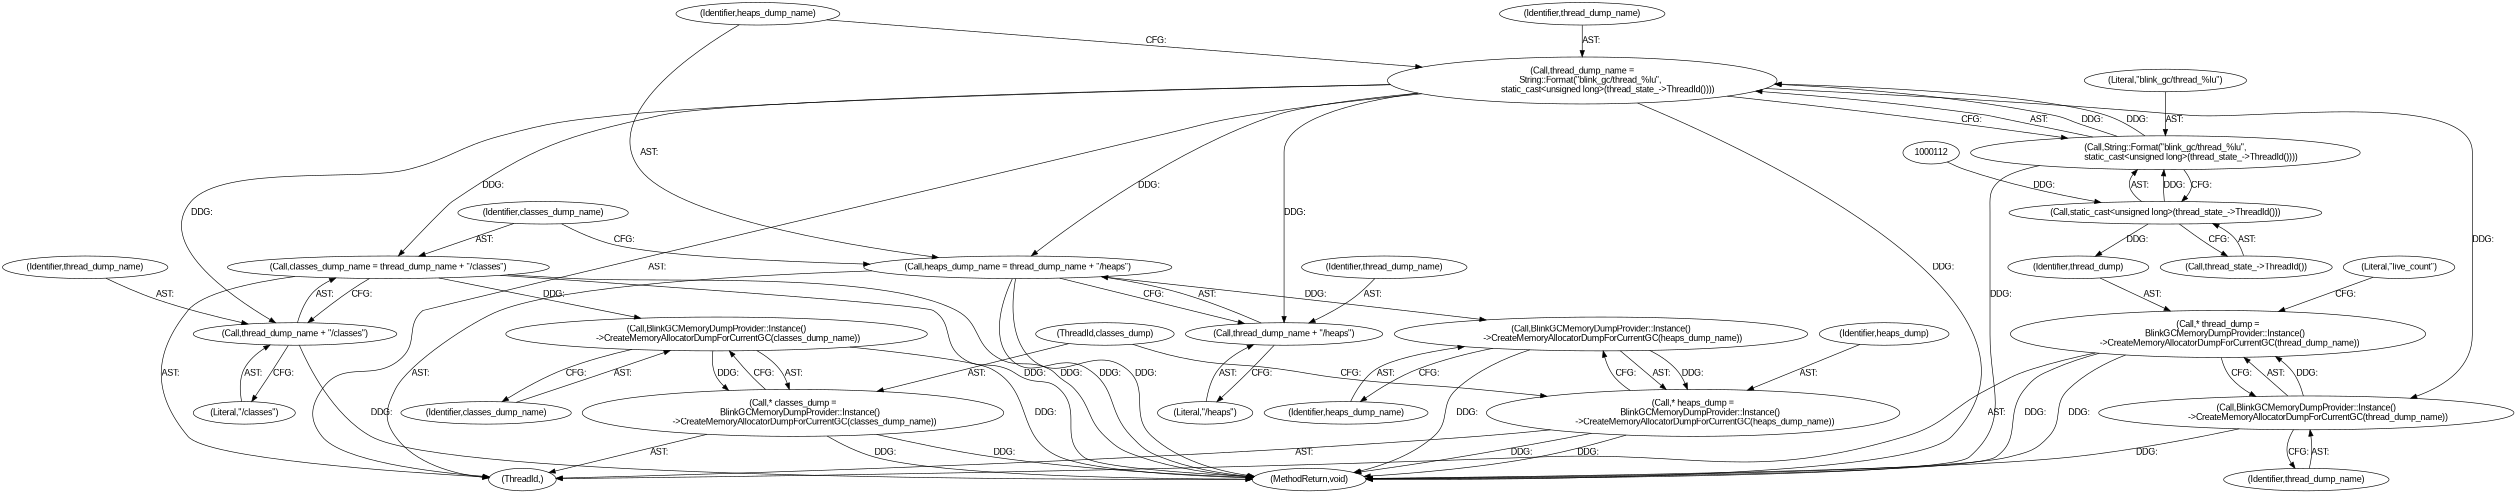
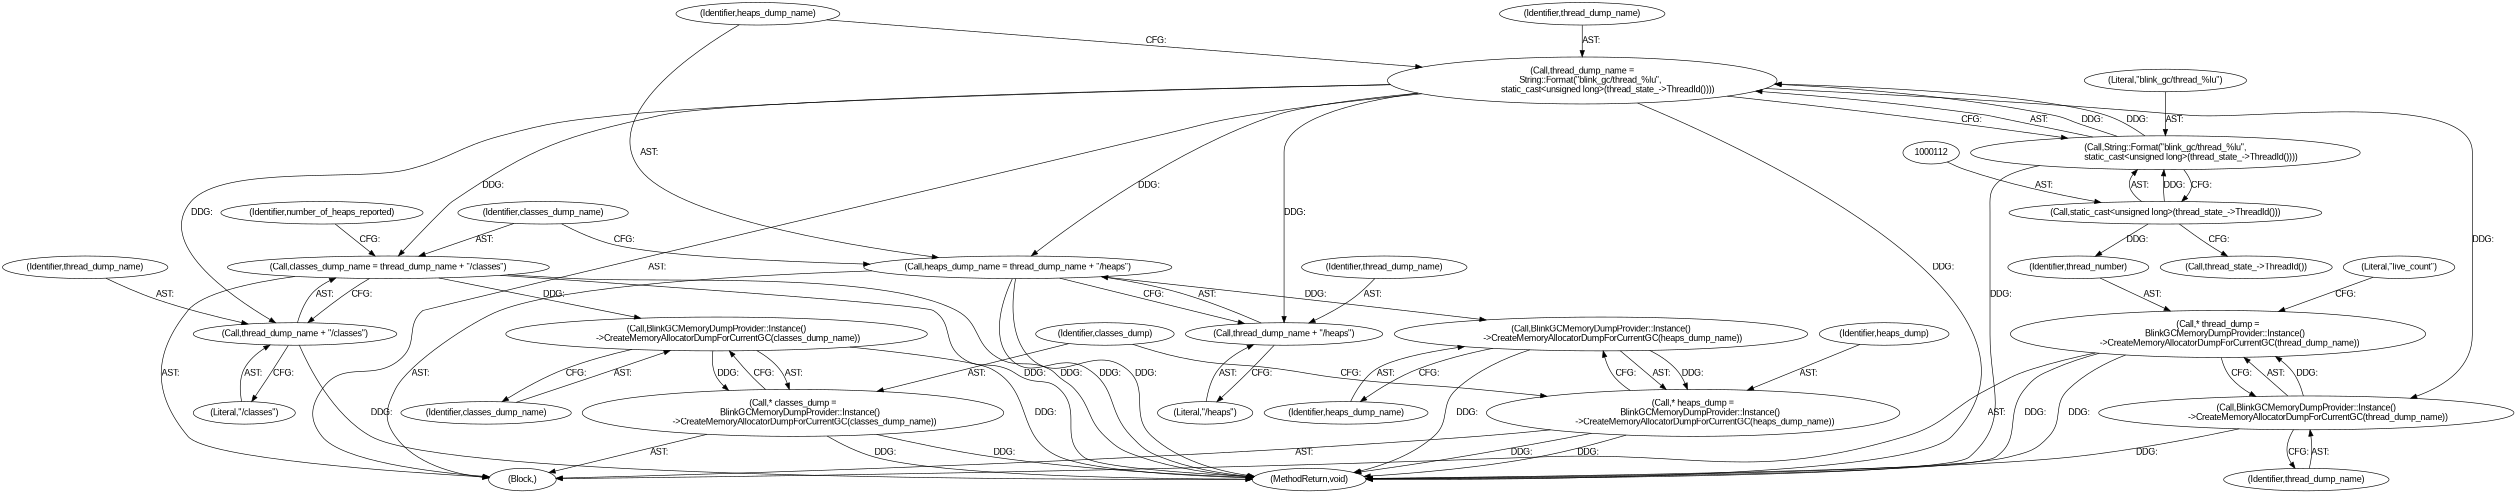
(2045, 186) -> (2045, 186)
none -> (322, 213)
(2234, 238) -> none
(2078, 267) -> (2078, 267)
(1105, 334) -> (1105, 334)
(522, 480) -> (522, 480)
